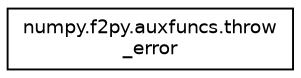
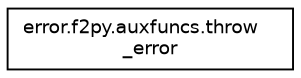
(150, 39) -> (150, 39)
